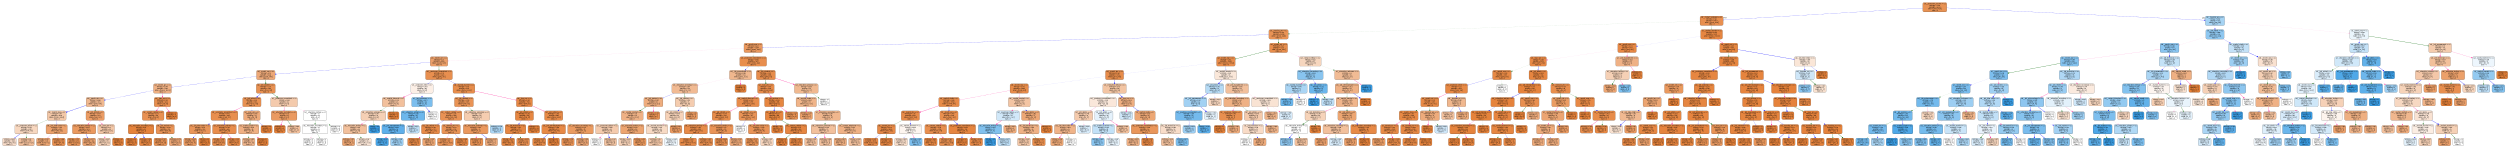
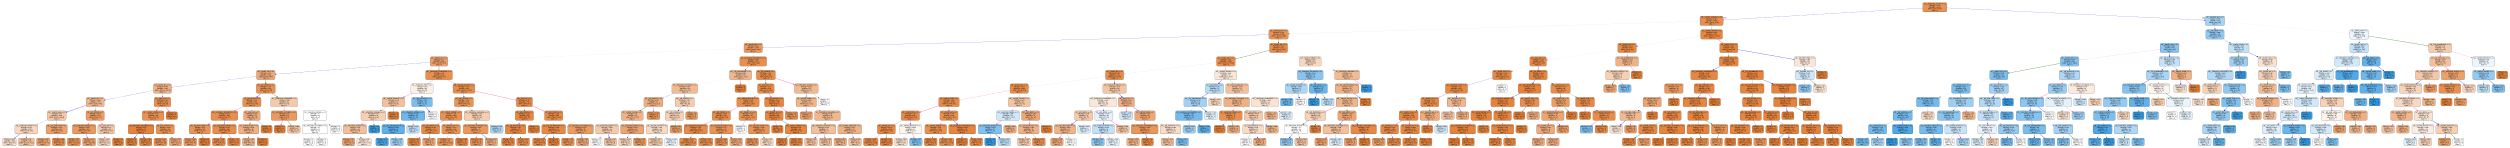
(1586, 129) -> (1586, 129)
